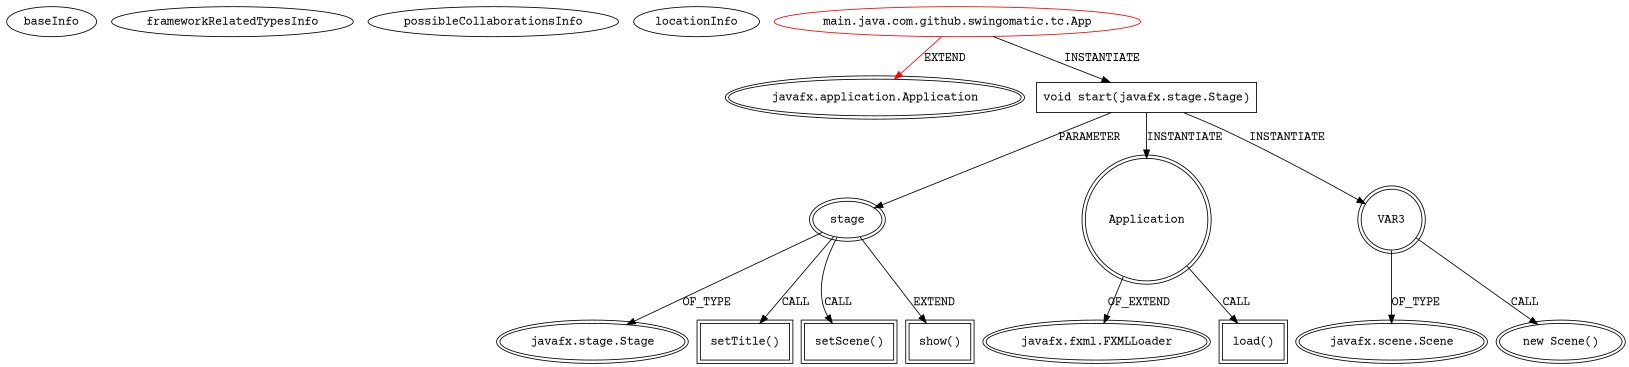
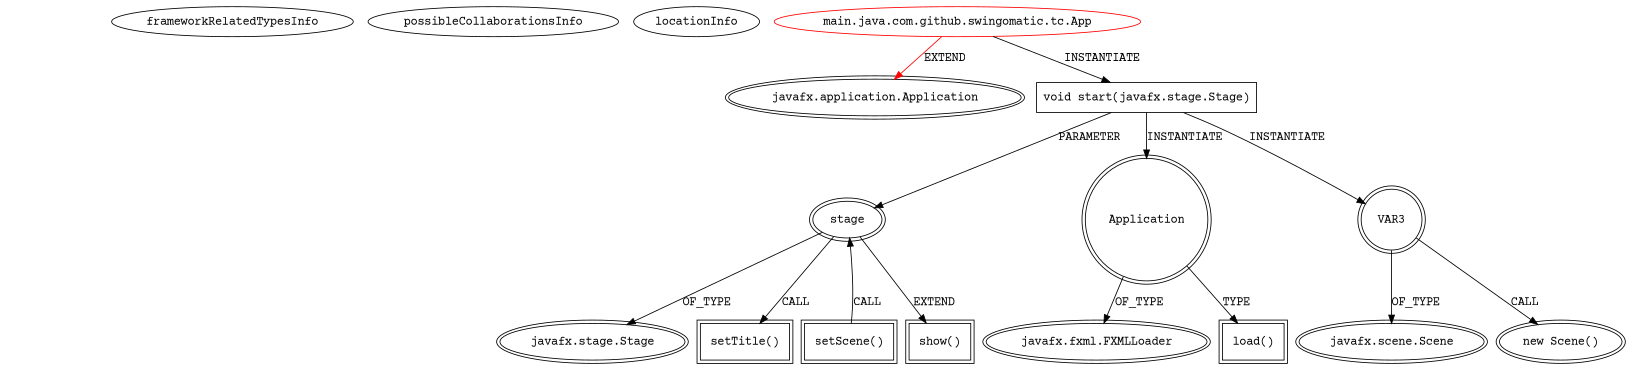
(52, 22) -> none
(823, 276) -> (853, 285)
(1139, 302) -> (1139, 302)
(1237, 302) -> (1237, 302)
